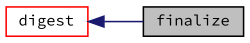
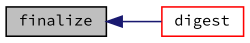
(124, 22) -> (142, 22)
